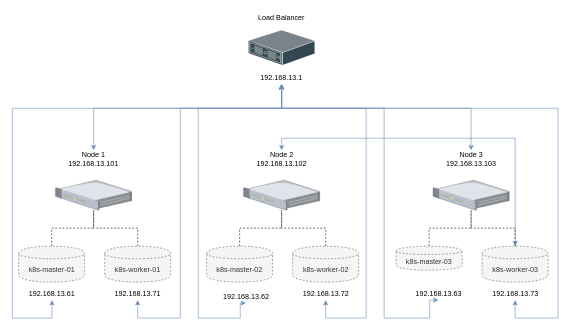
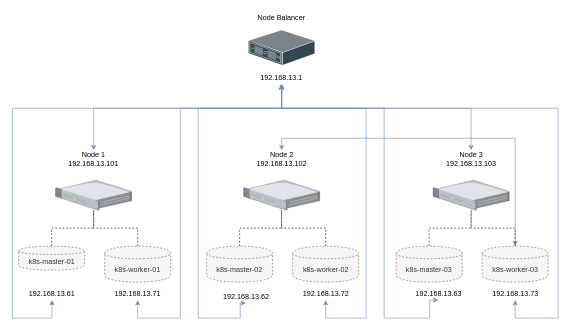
(282, 18) -> (282, 18)
(429, 258) -> (429, 264)
(52, 264) -> (52, 258)
